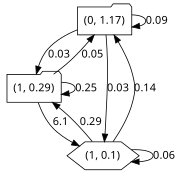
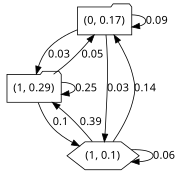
(105, 21) -> (105, 21)
(61, 122) -> (61, 122)
(91, 122) -> (91, 122)
